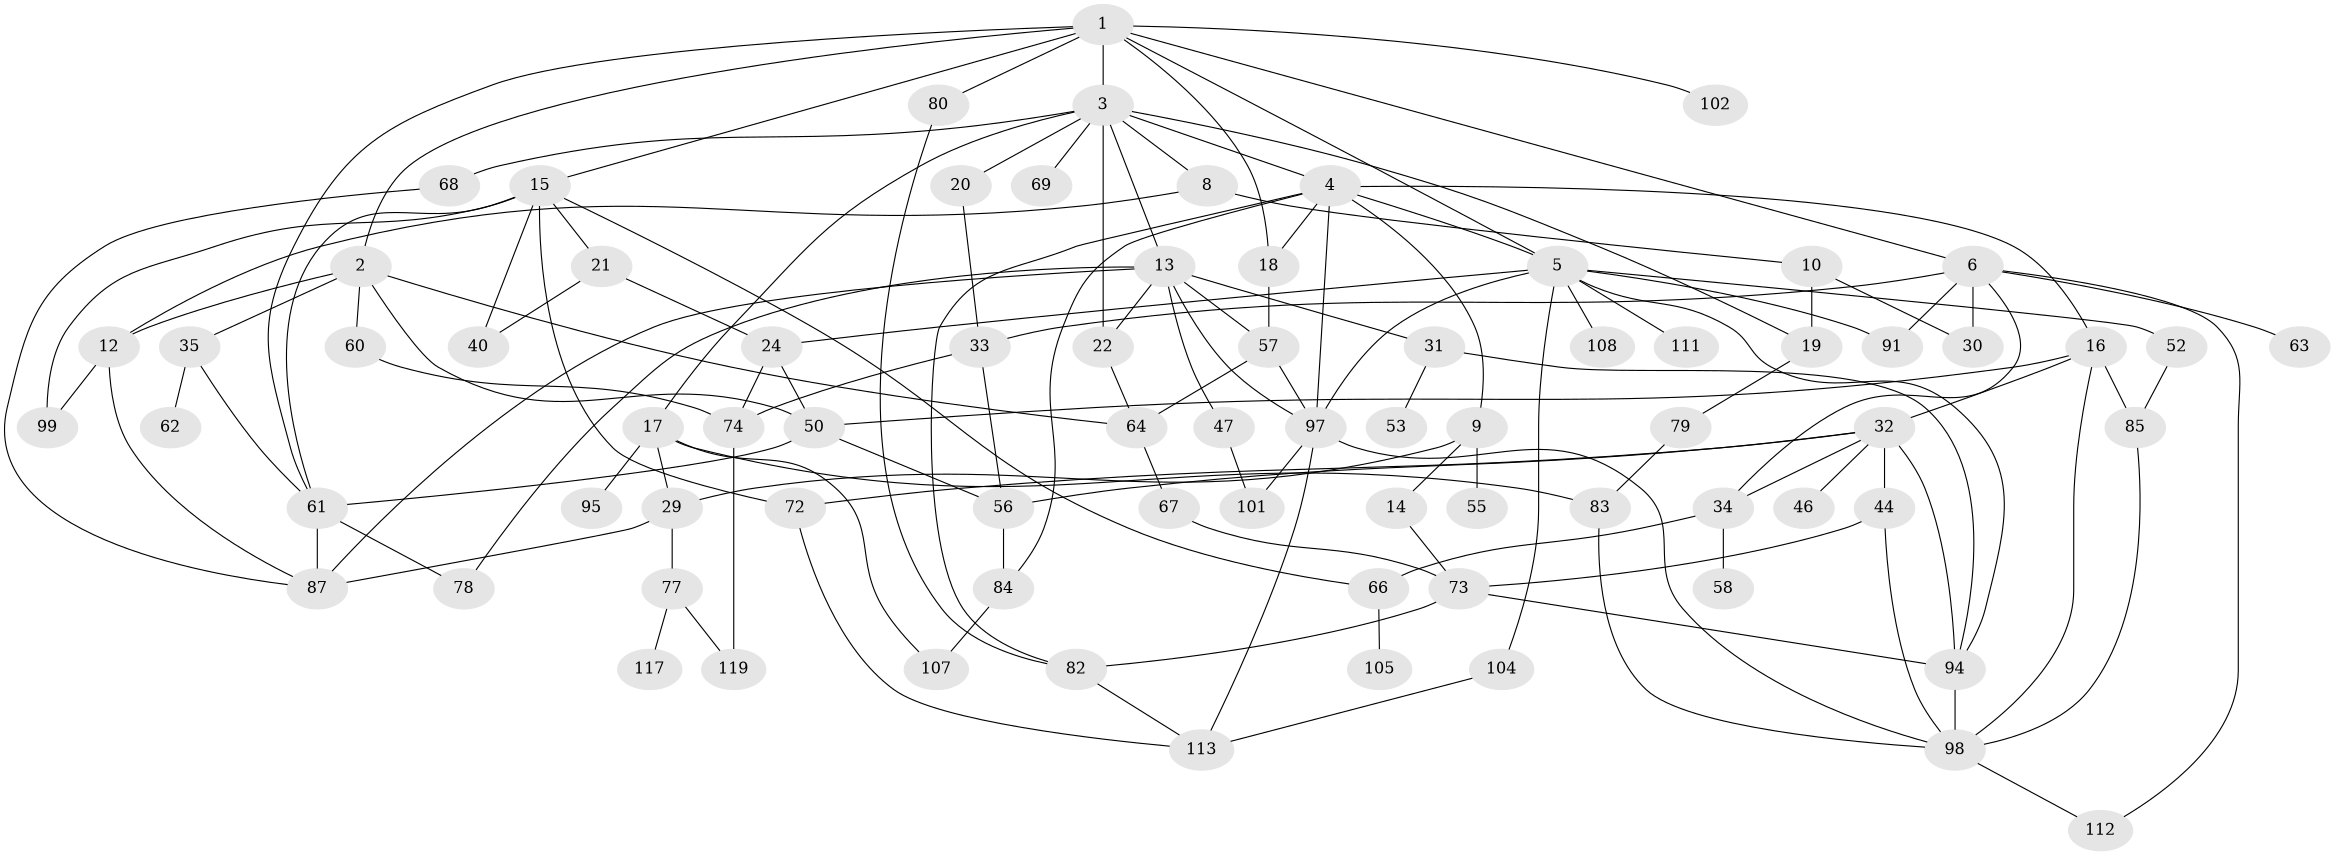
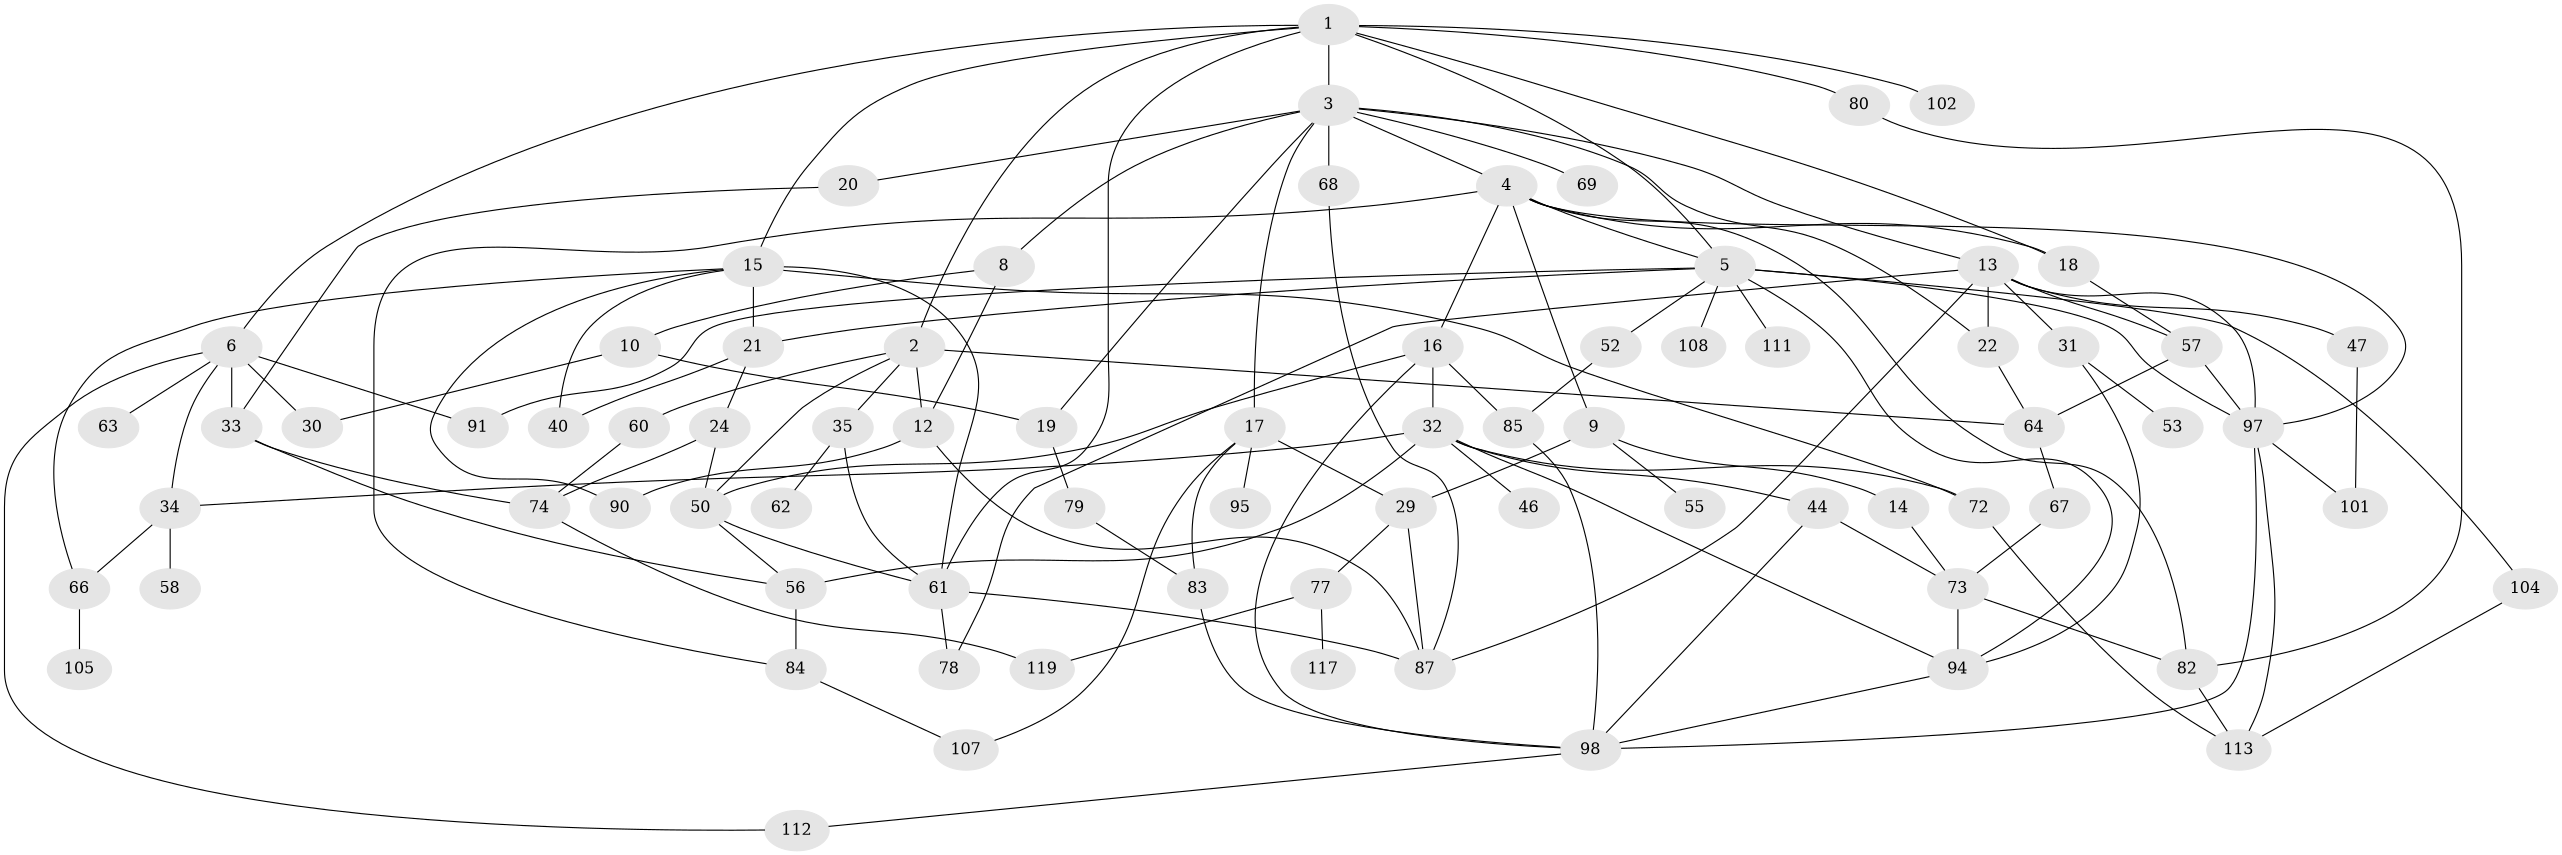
(1164, 304) -> (1306, 290)
(48, 428) -> (620, 508)
